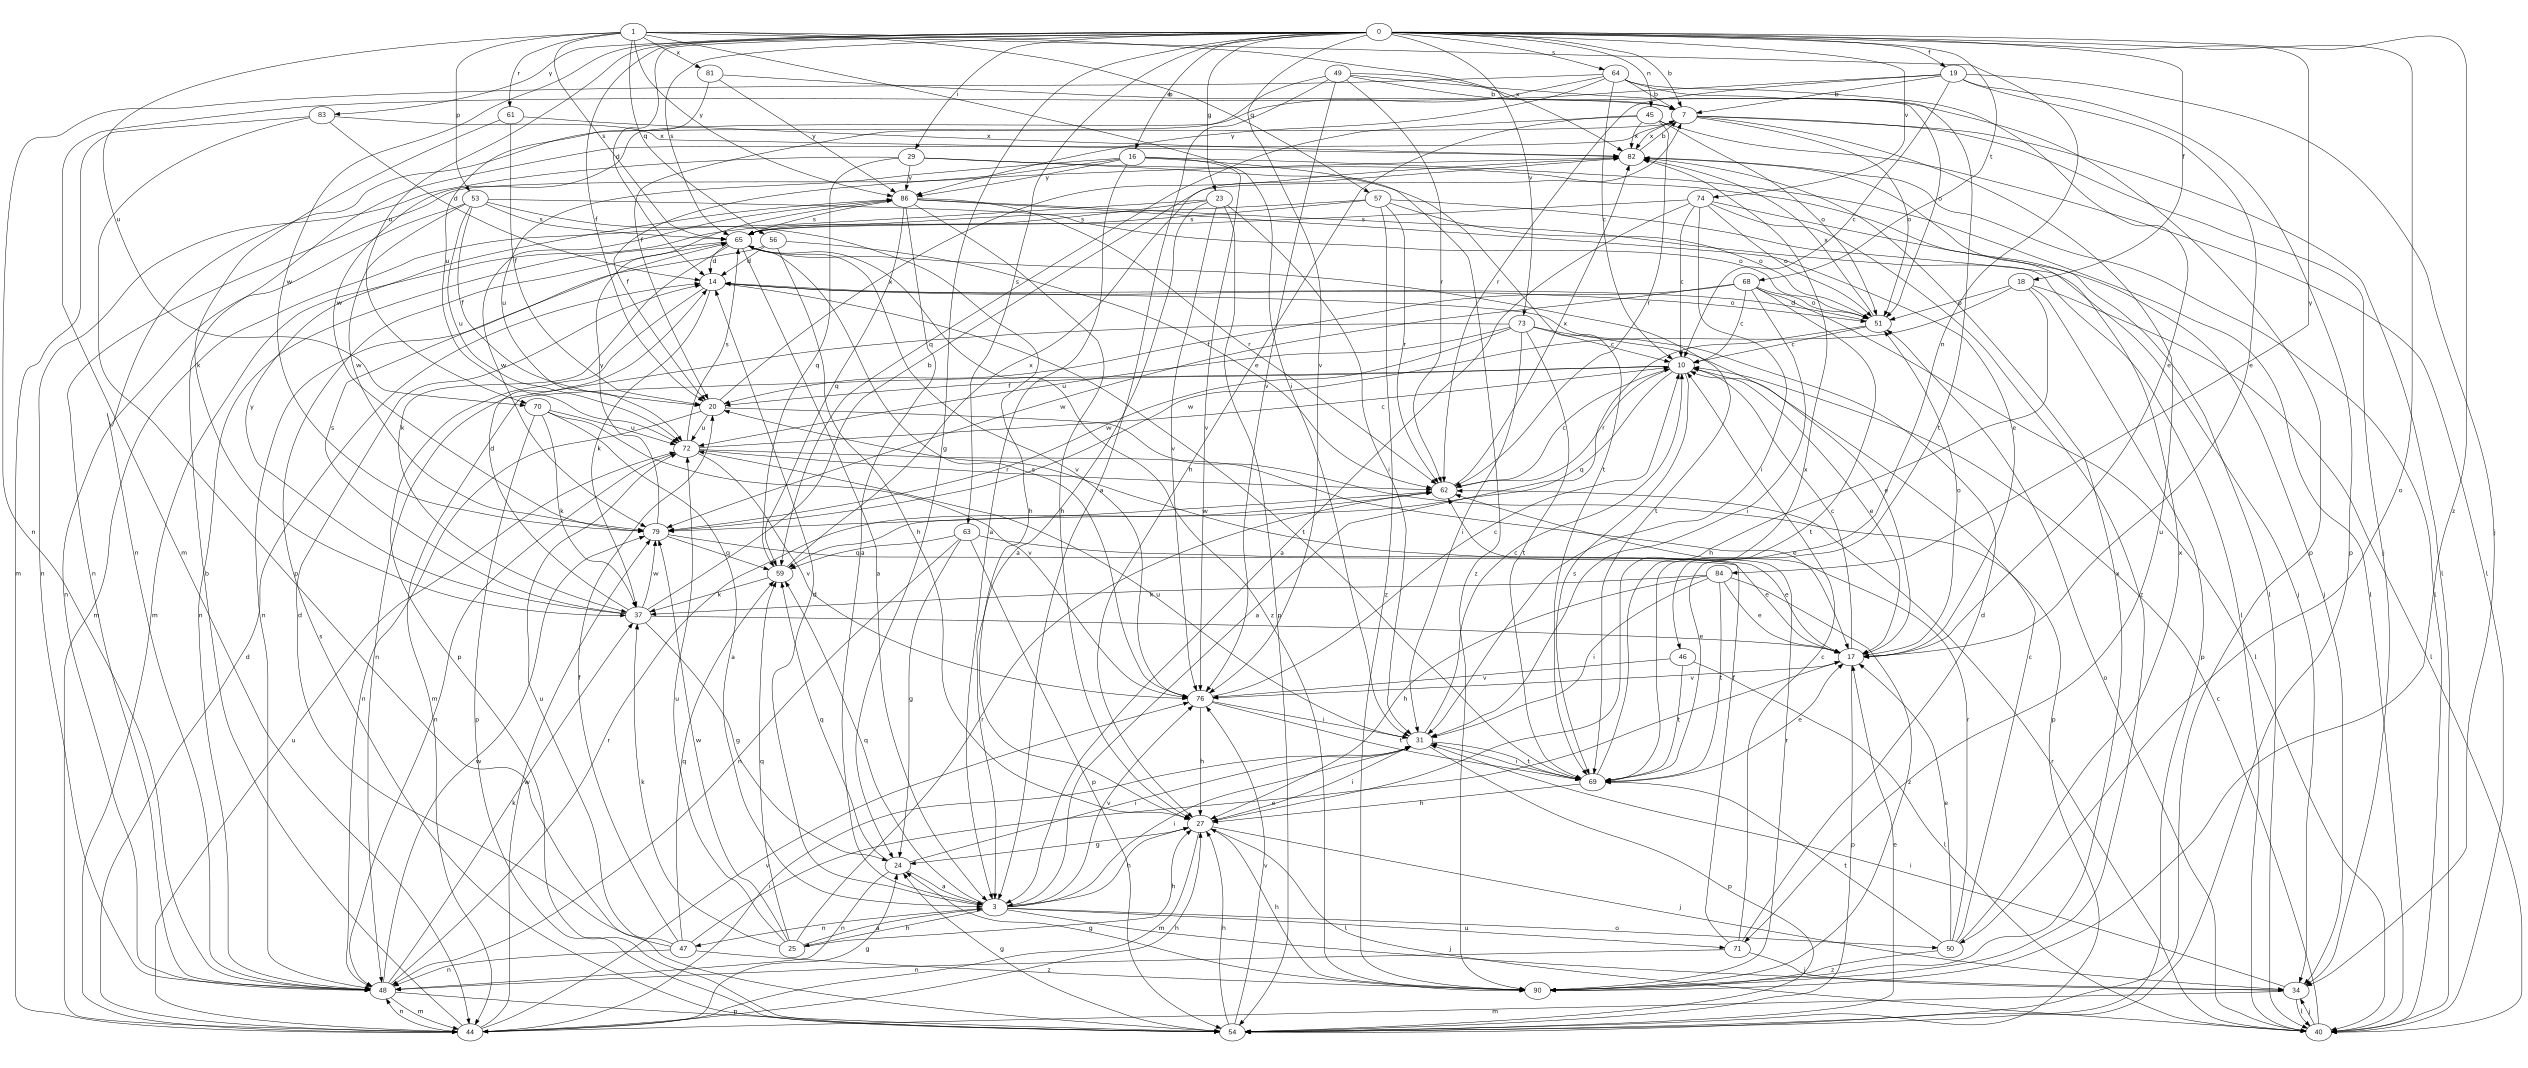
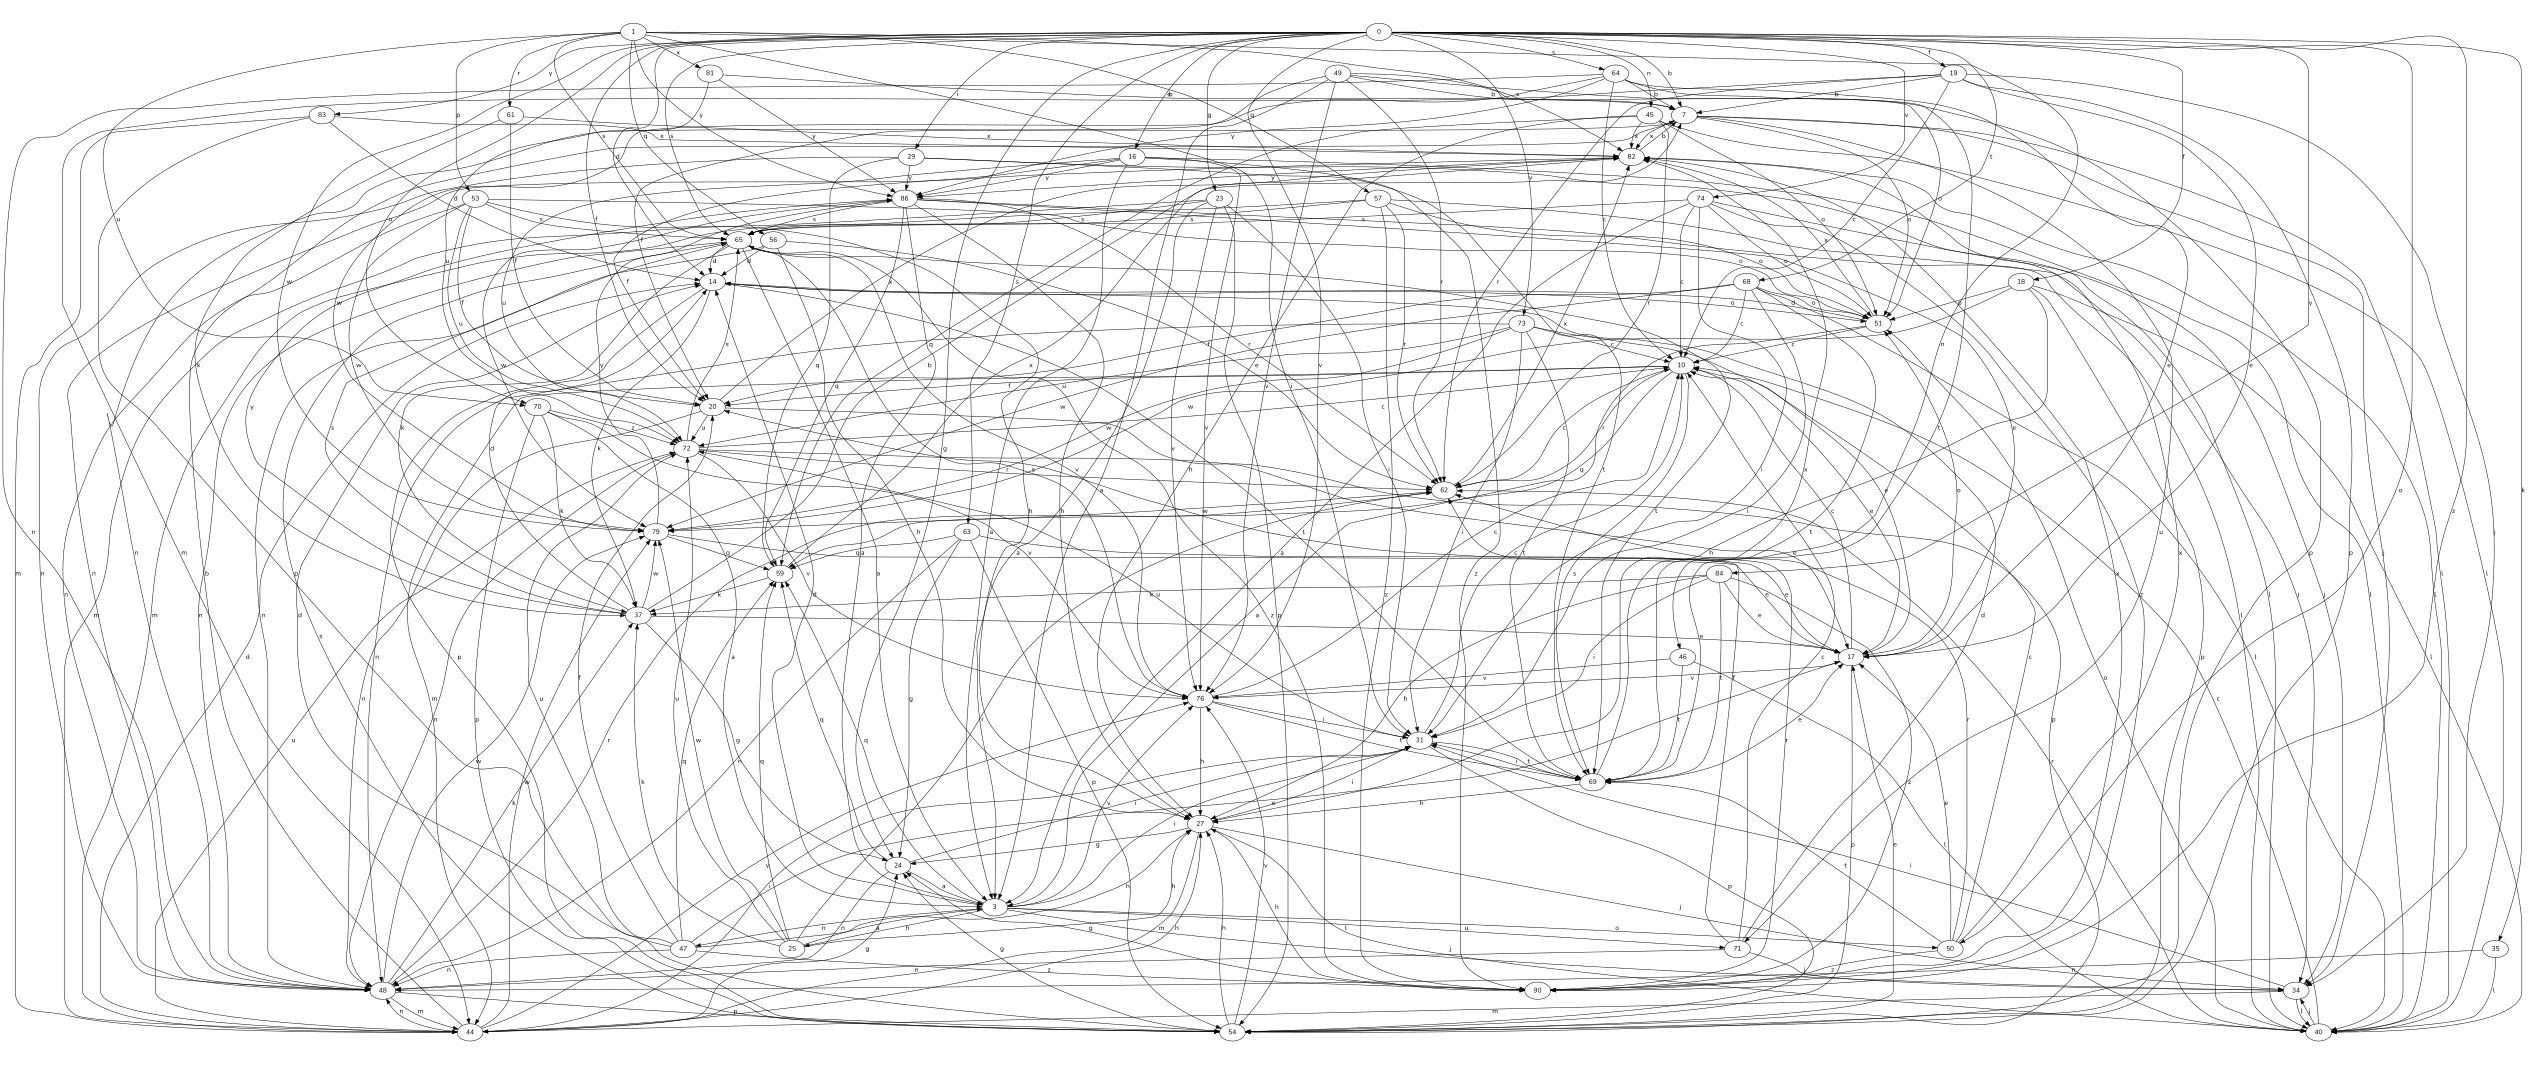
none -> (1236, 176)
(633, 428) -> (633, 428)
(1106, 886) -> (965, 919)
none -> (2496, 949)
